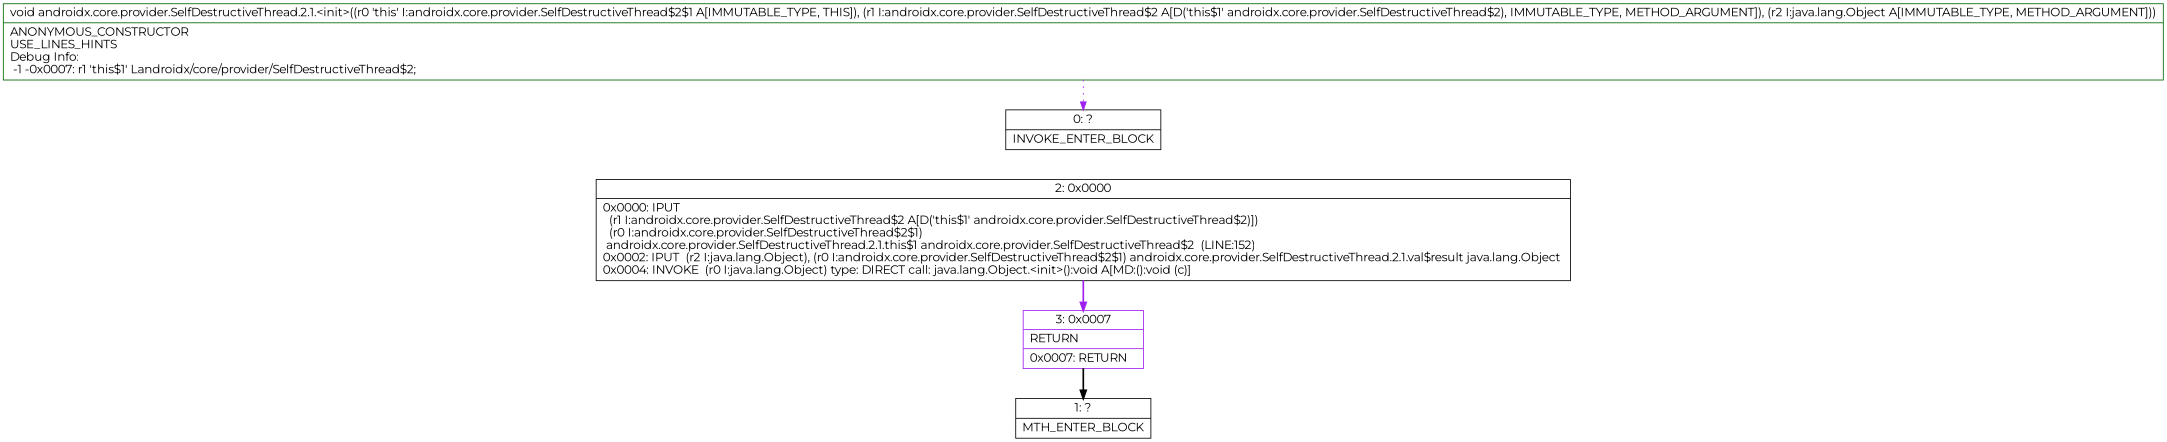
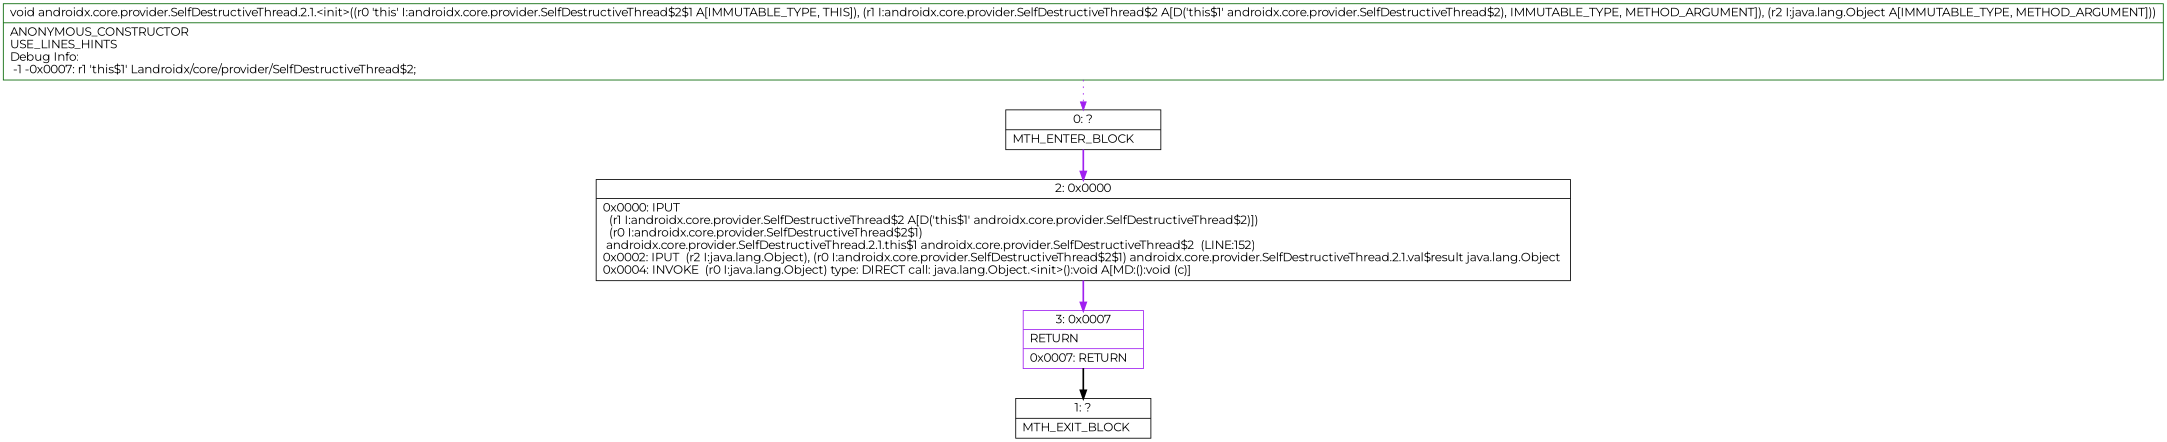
(1083, 139) -> (1073, 139)
none -> (1083, 160)
(1083, 428) -> (1076, 428)
